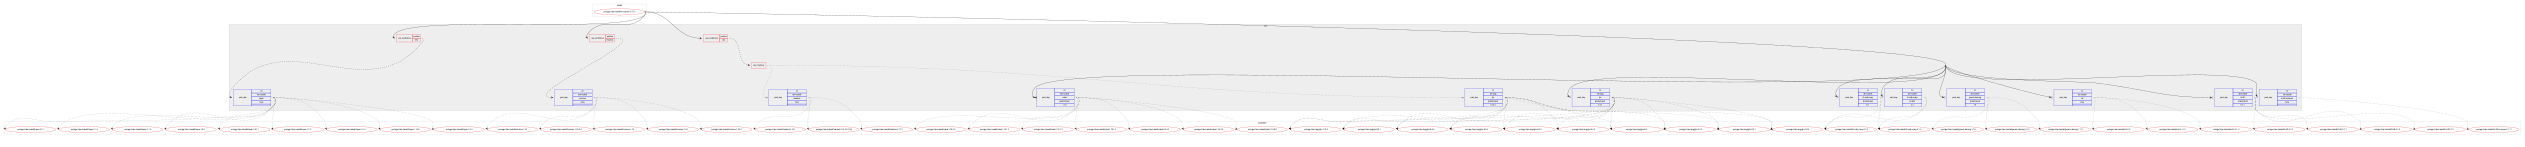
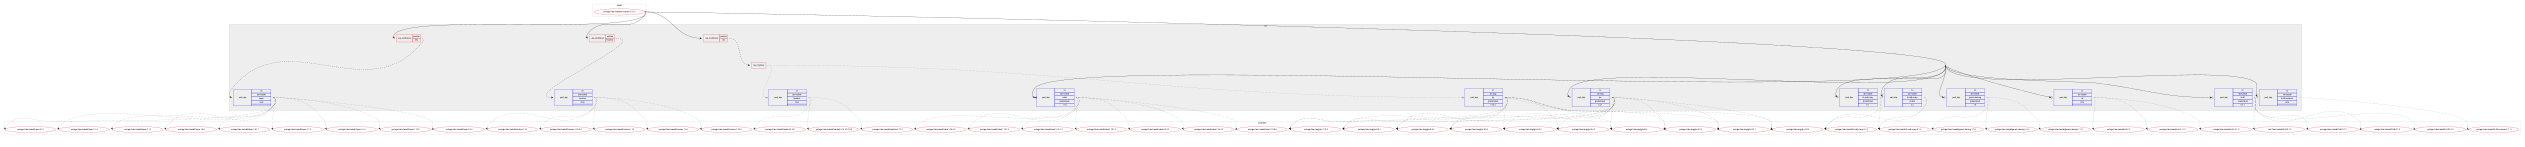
(2280, 130) -> (2280, 130)
